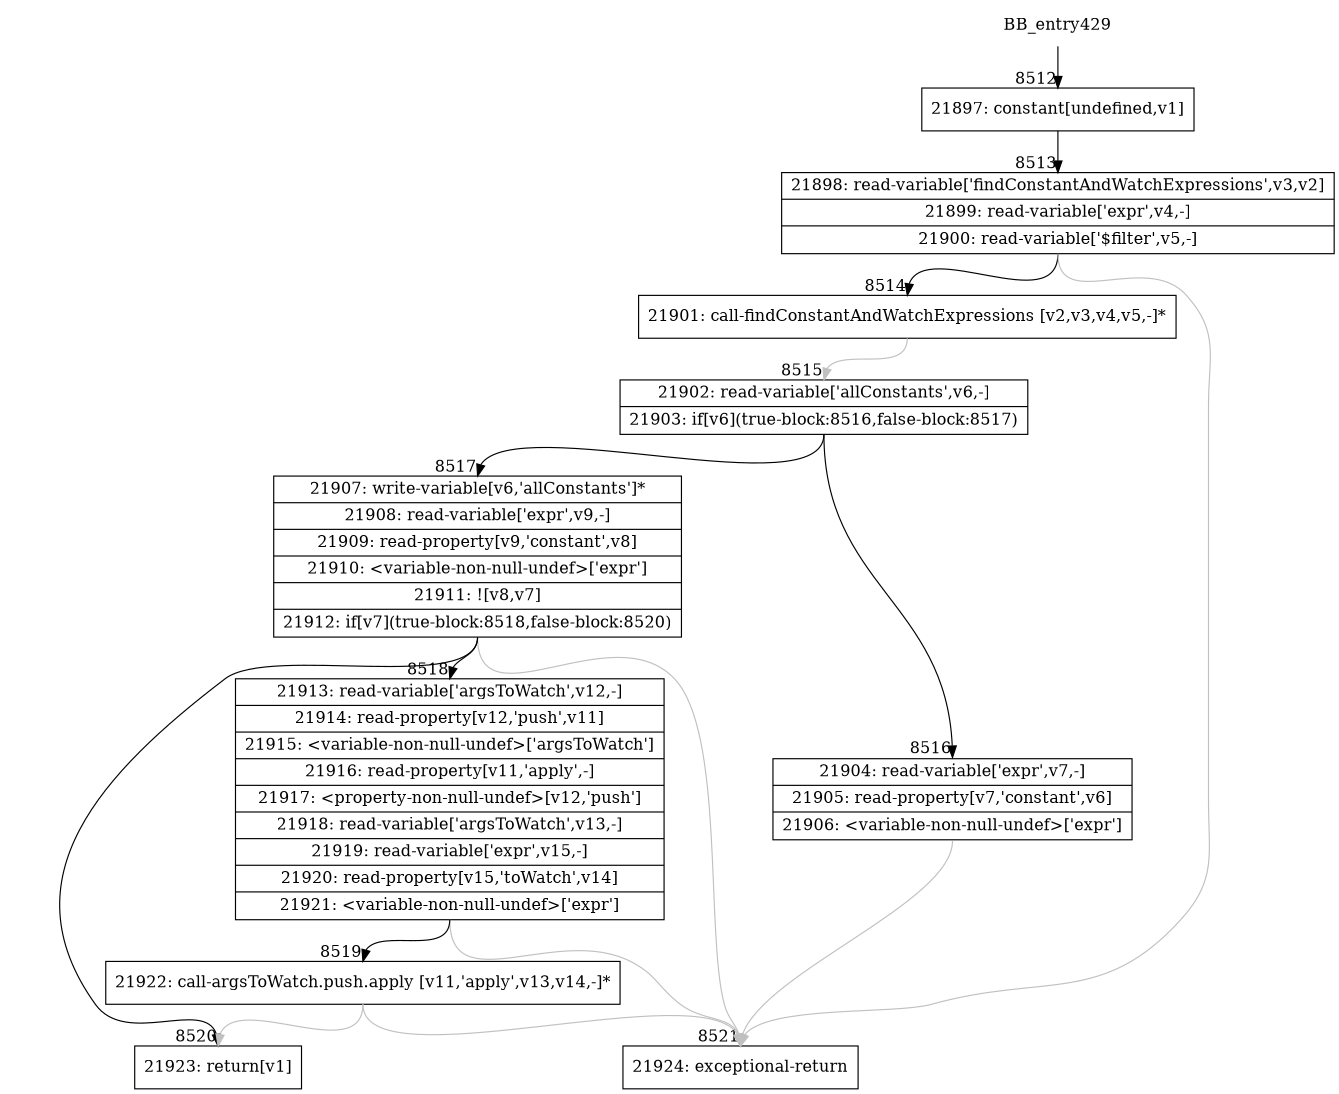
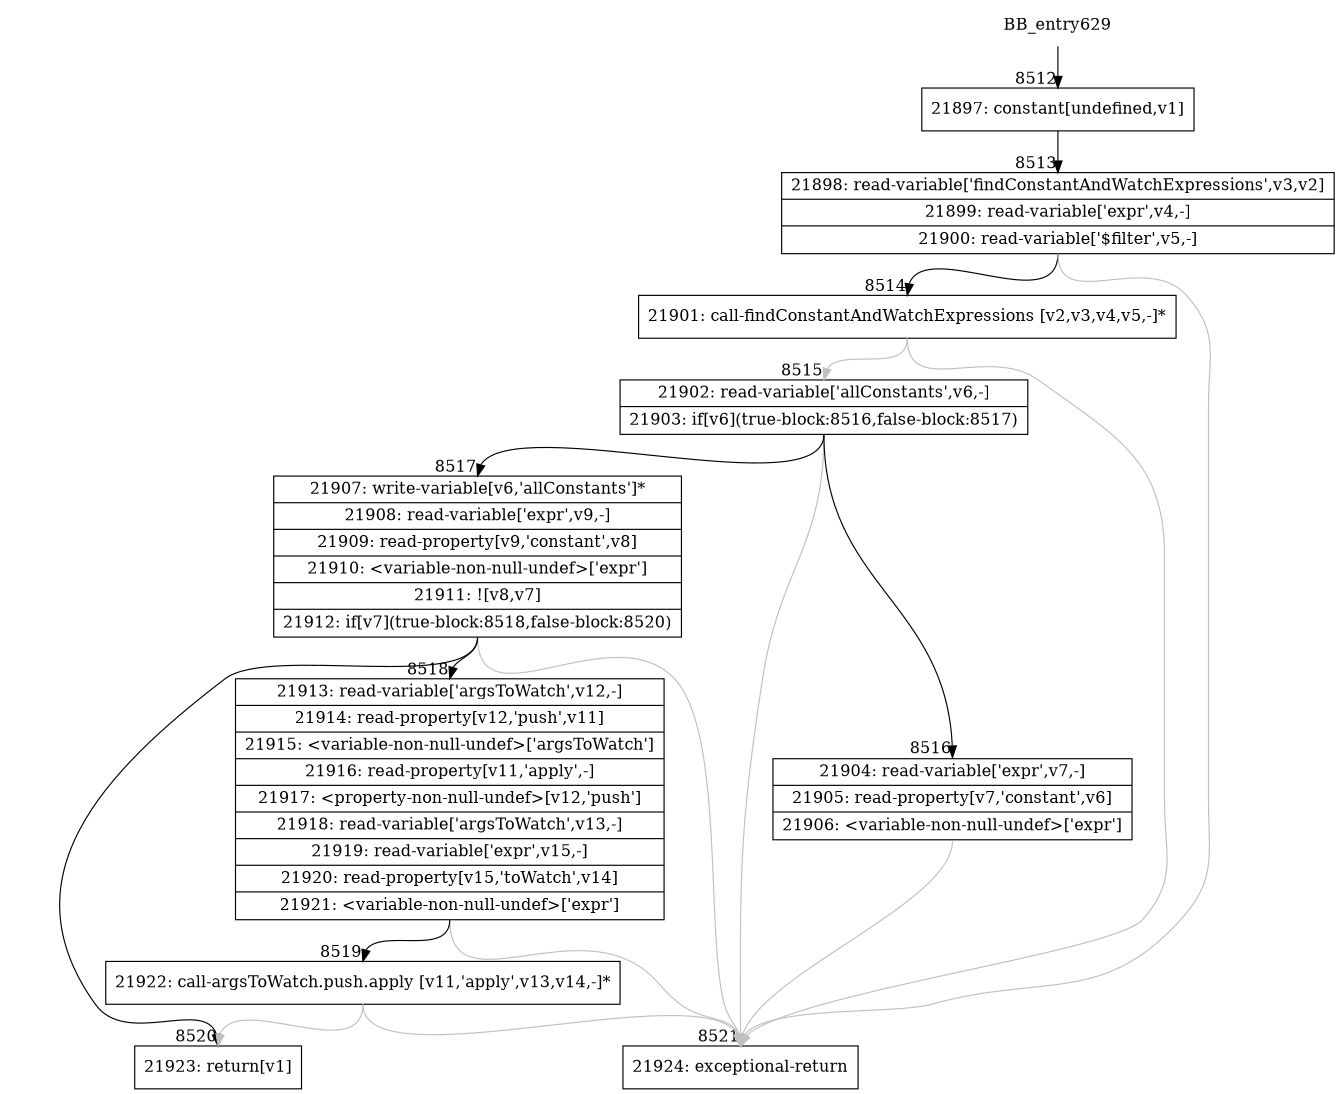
(1058, 25) -> (1058, 25)
none -> (755, 730)
none -> (1164, 758)
